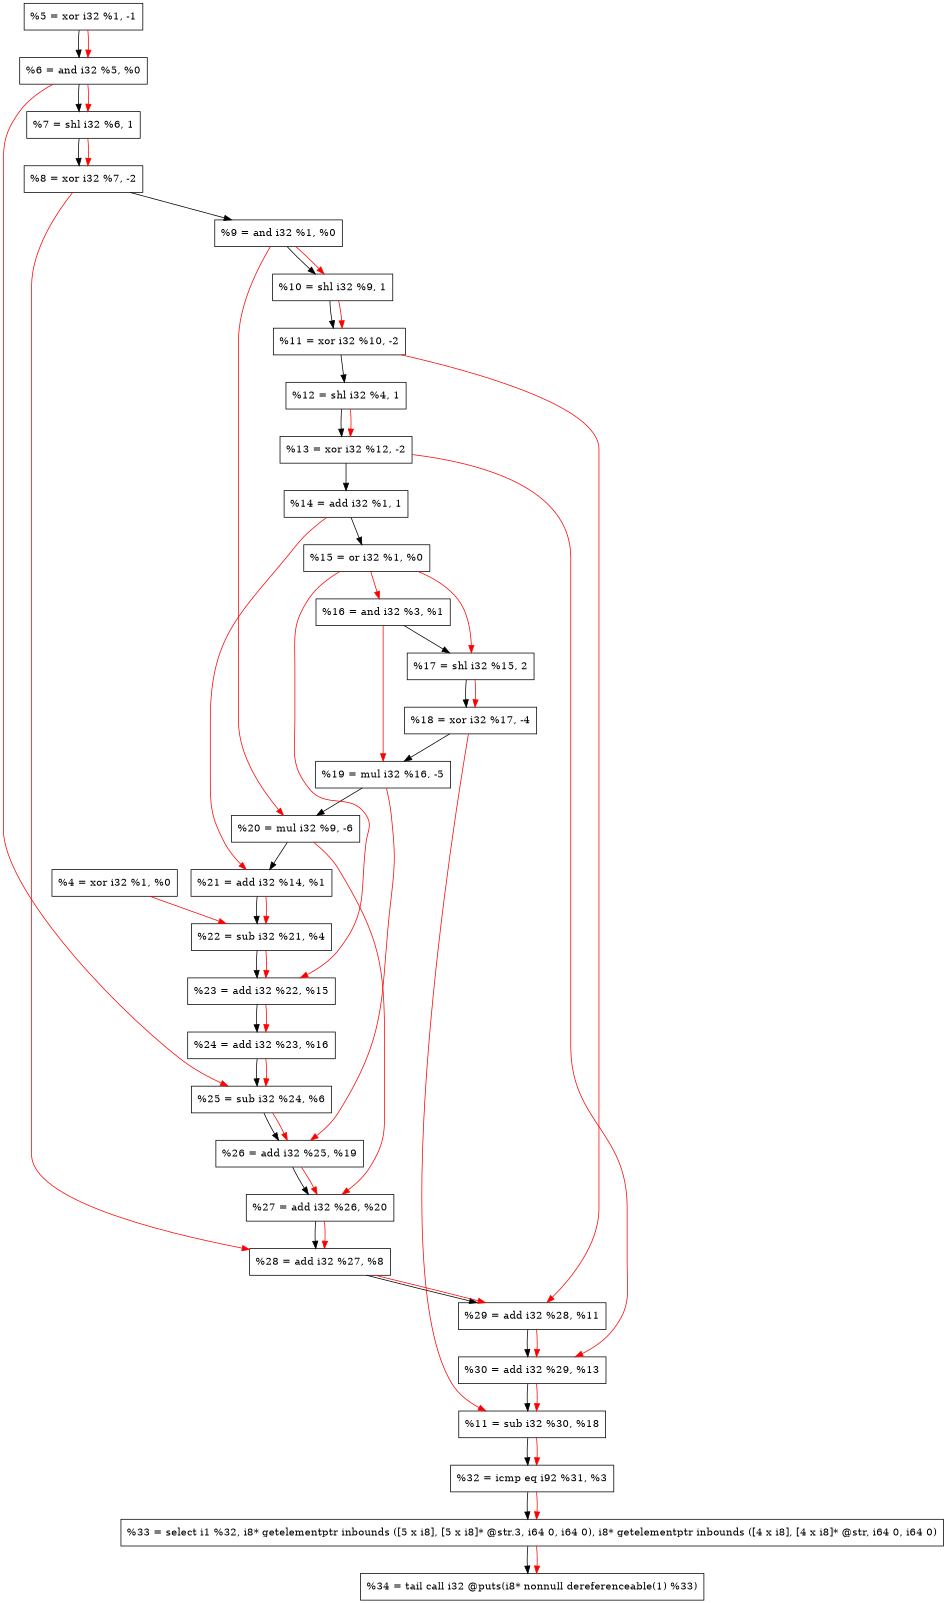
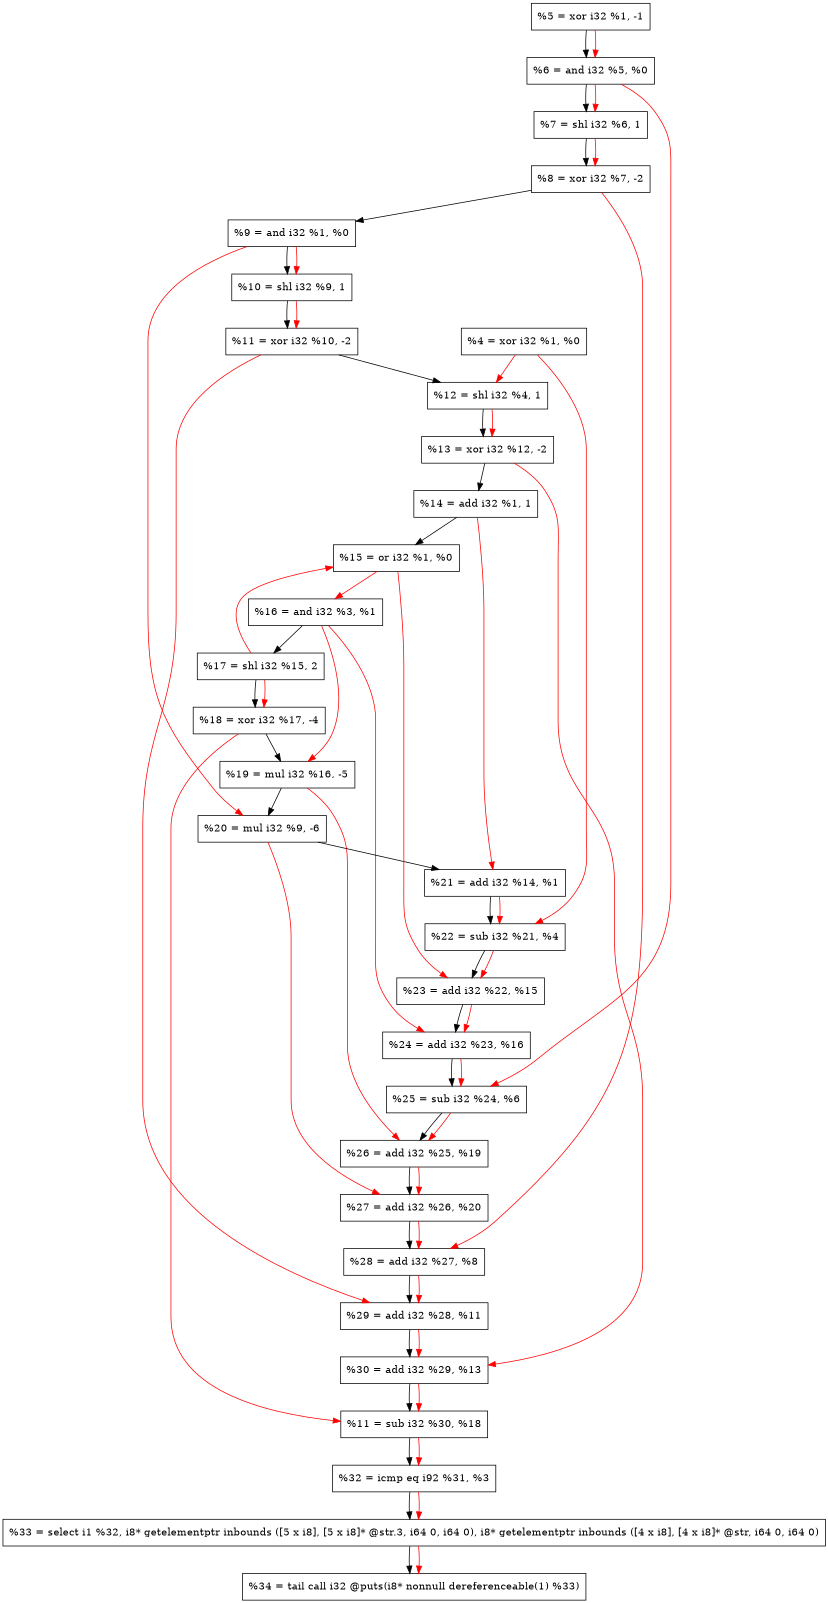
none -> (508, 366)
(458, 599) -> (254, 589)
none -> (376, 828)
